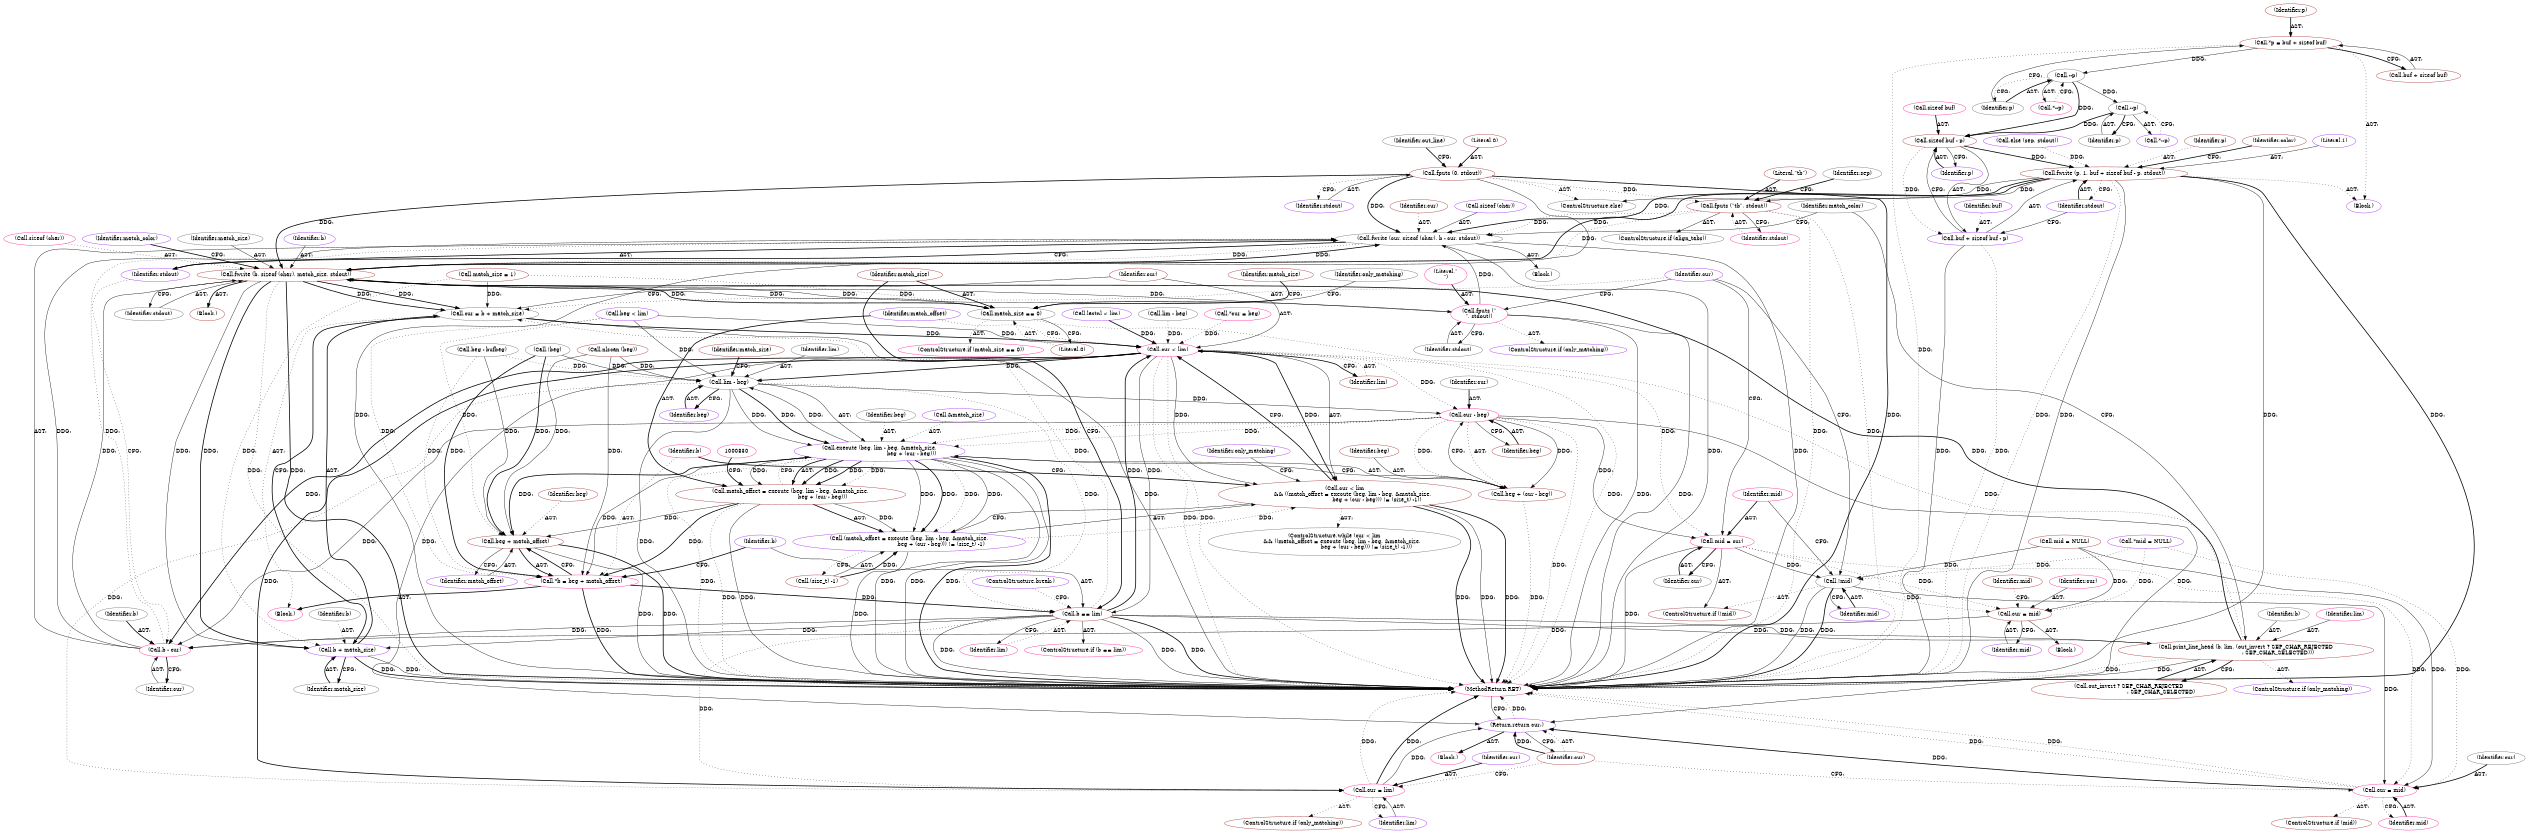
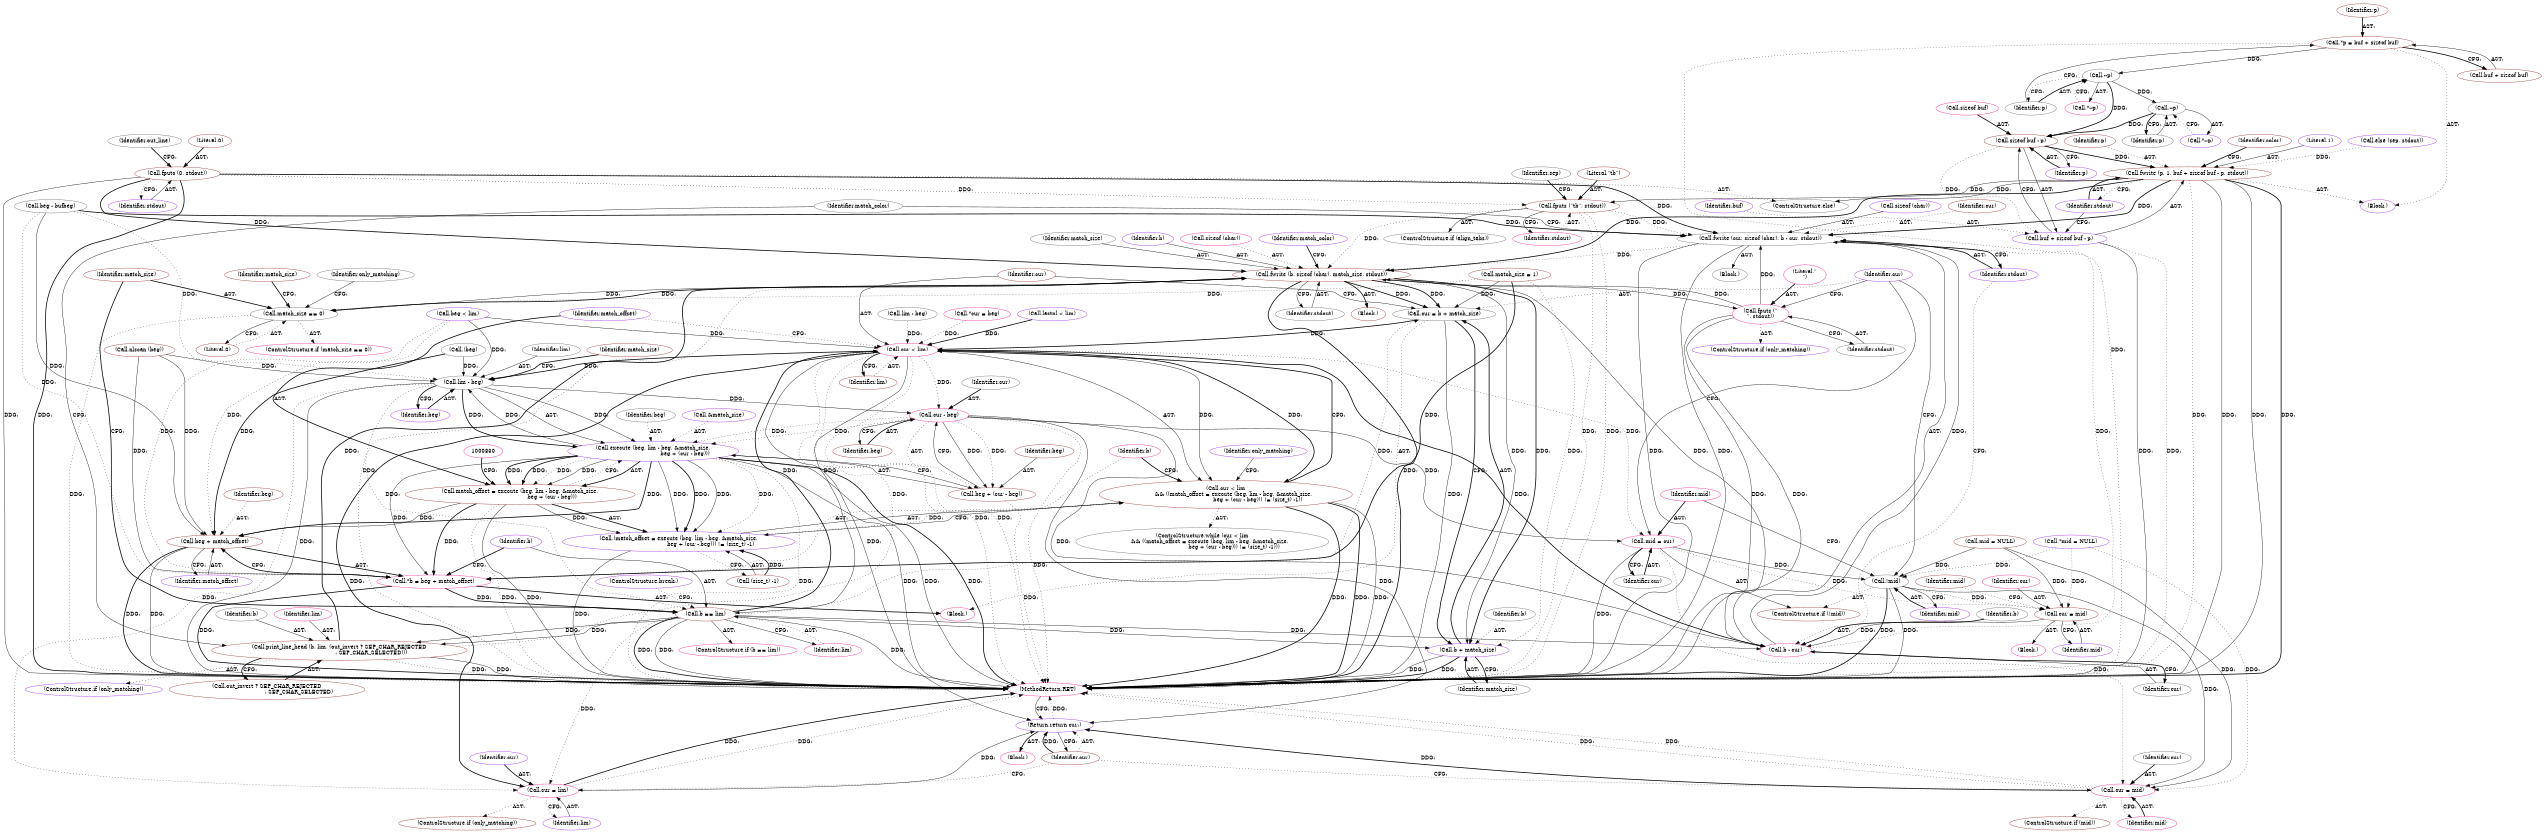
(862, 263) -> (881, 214)
(445, 478) -> (997, 563)
